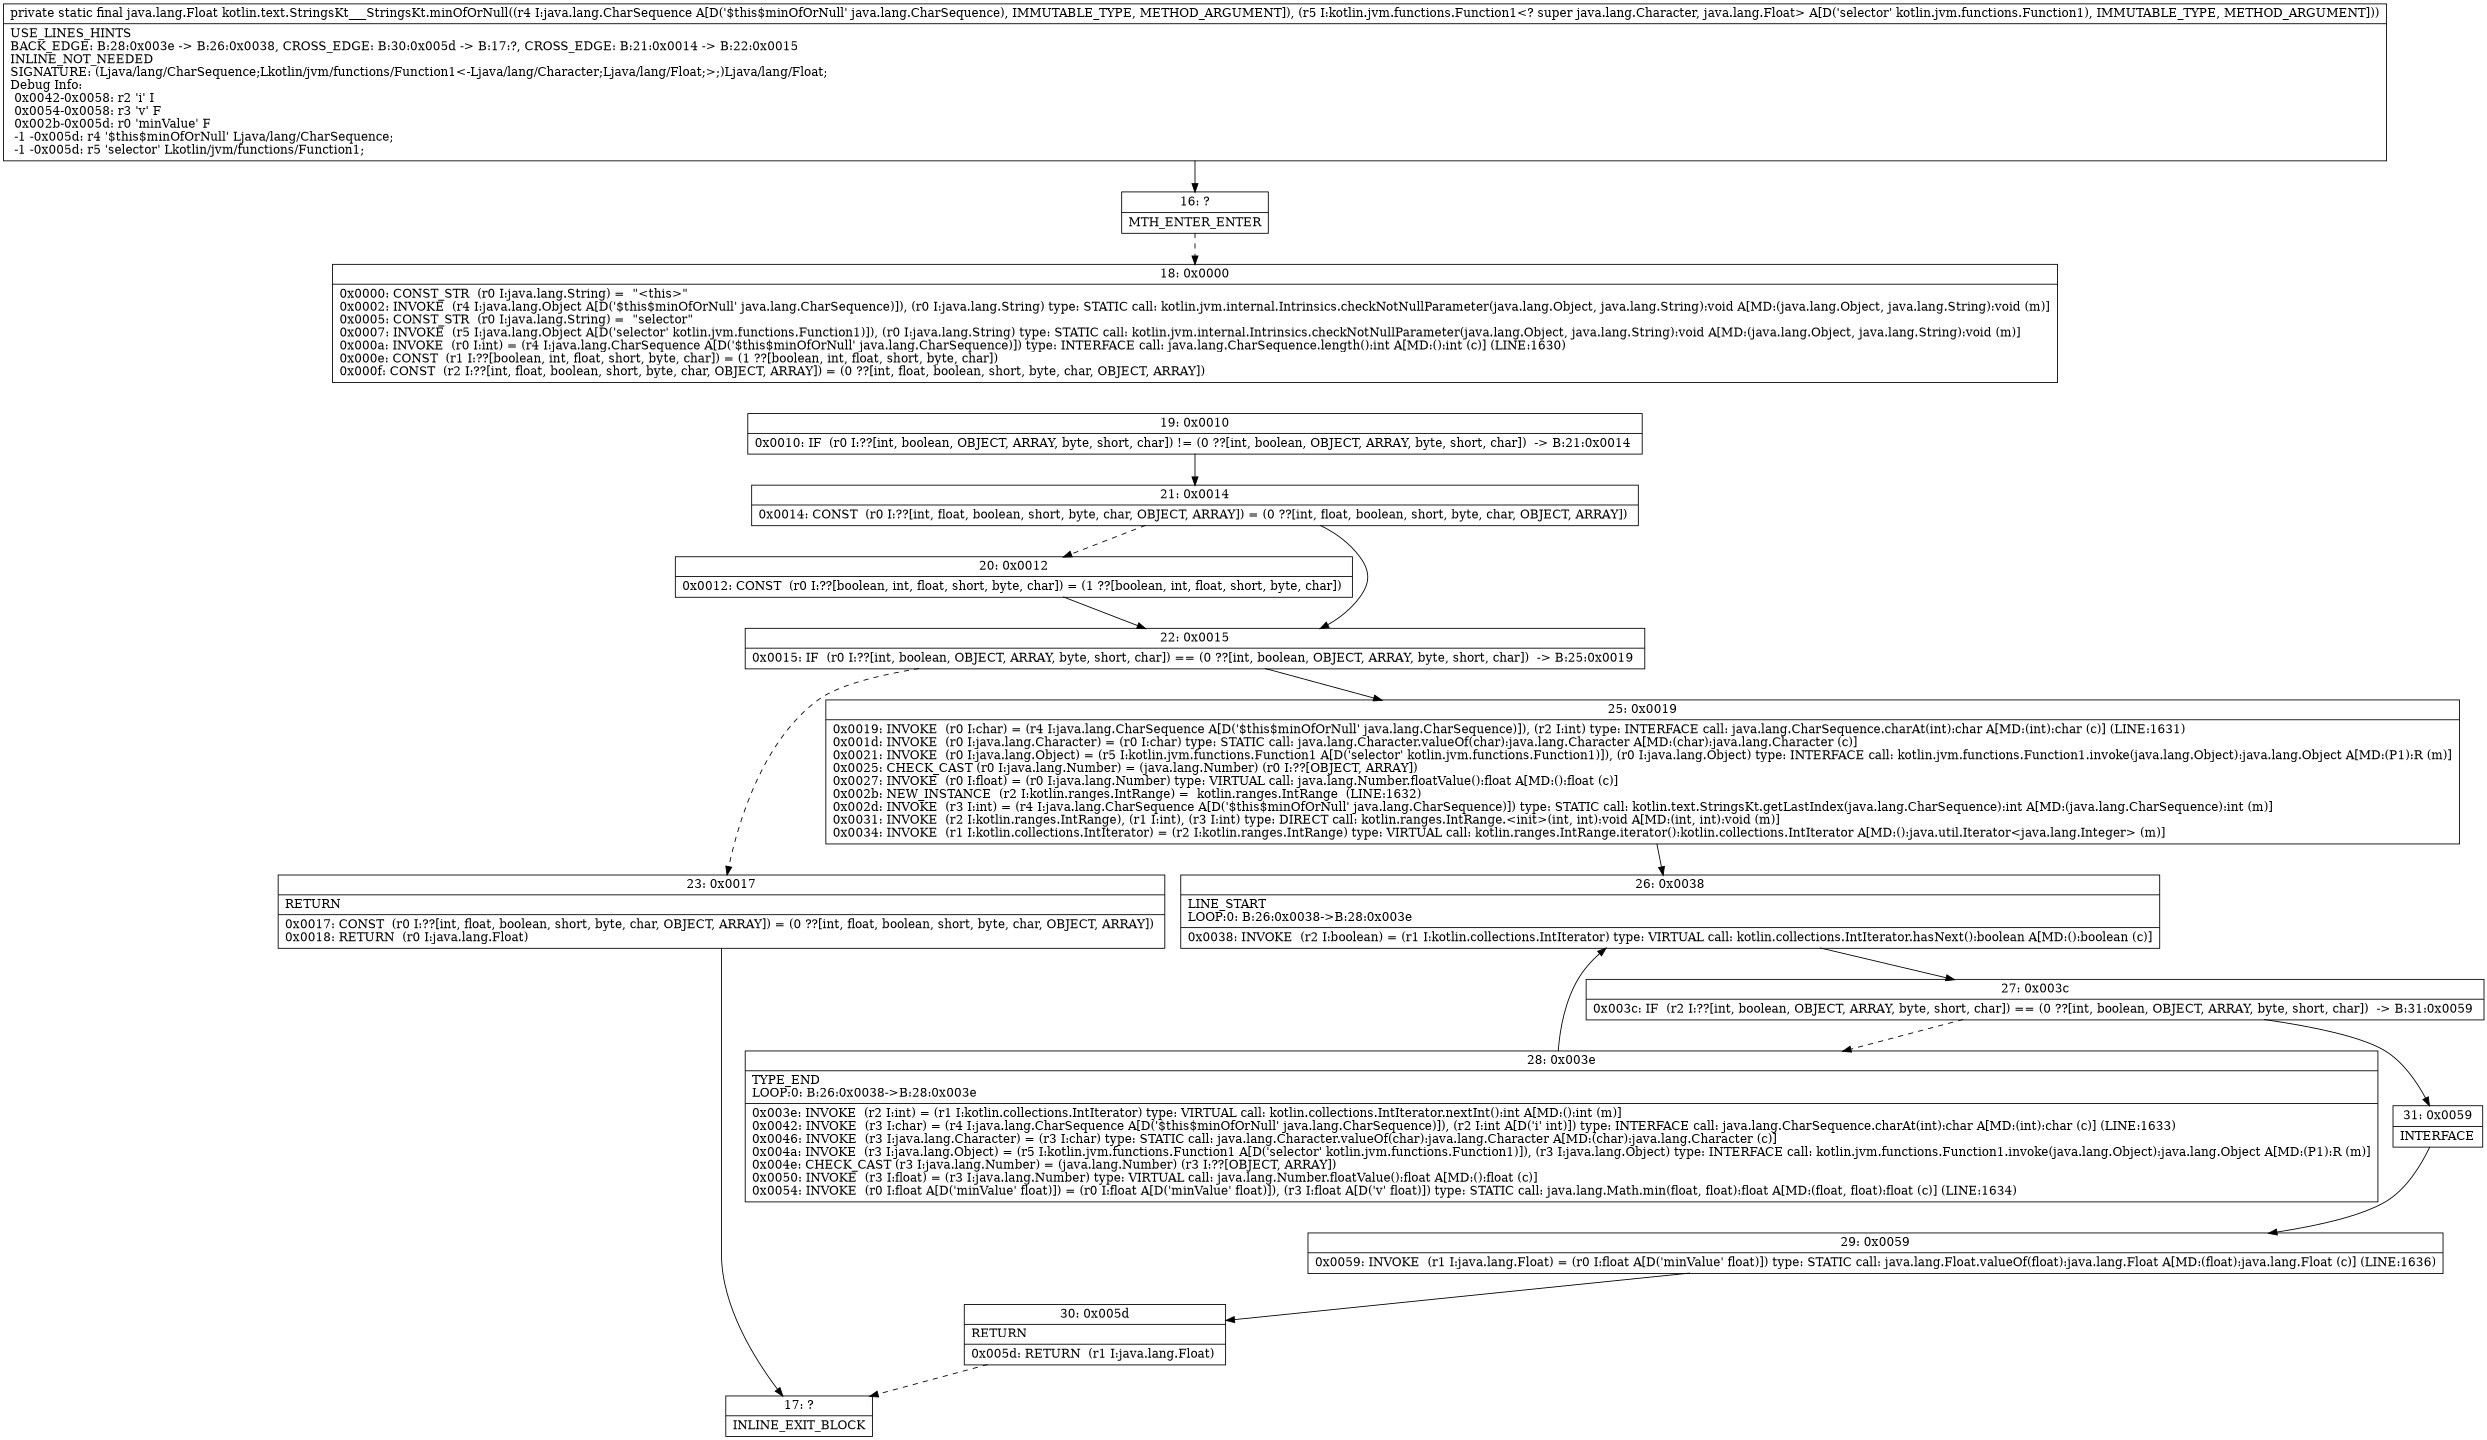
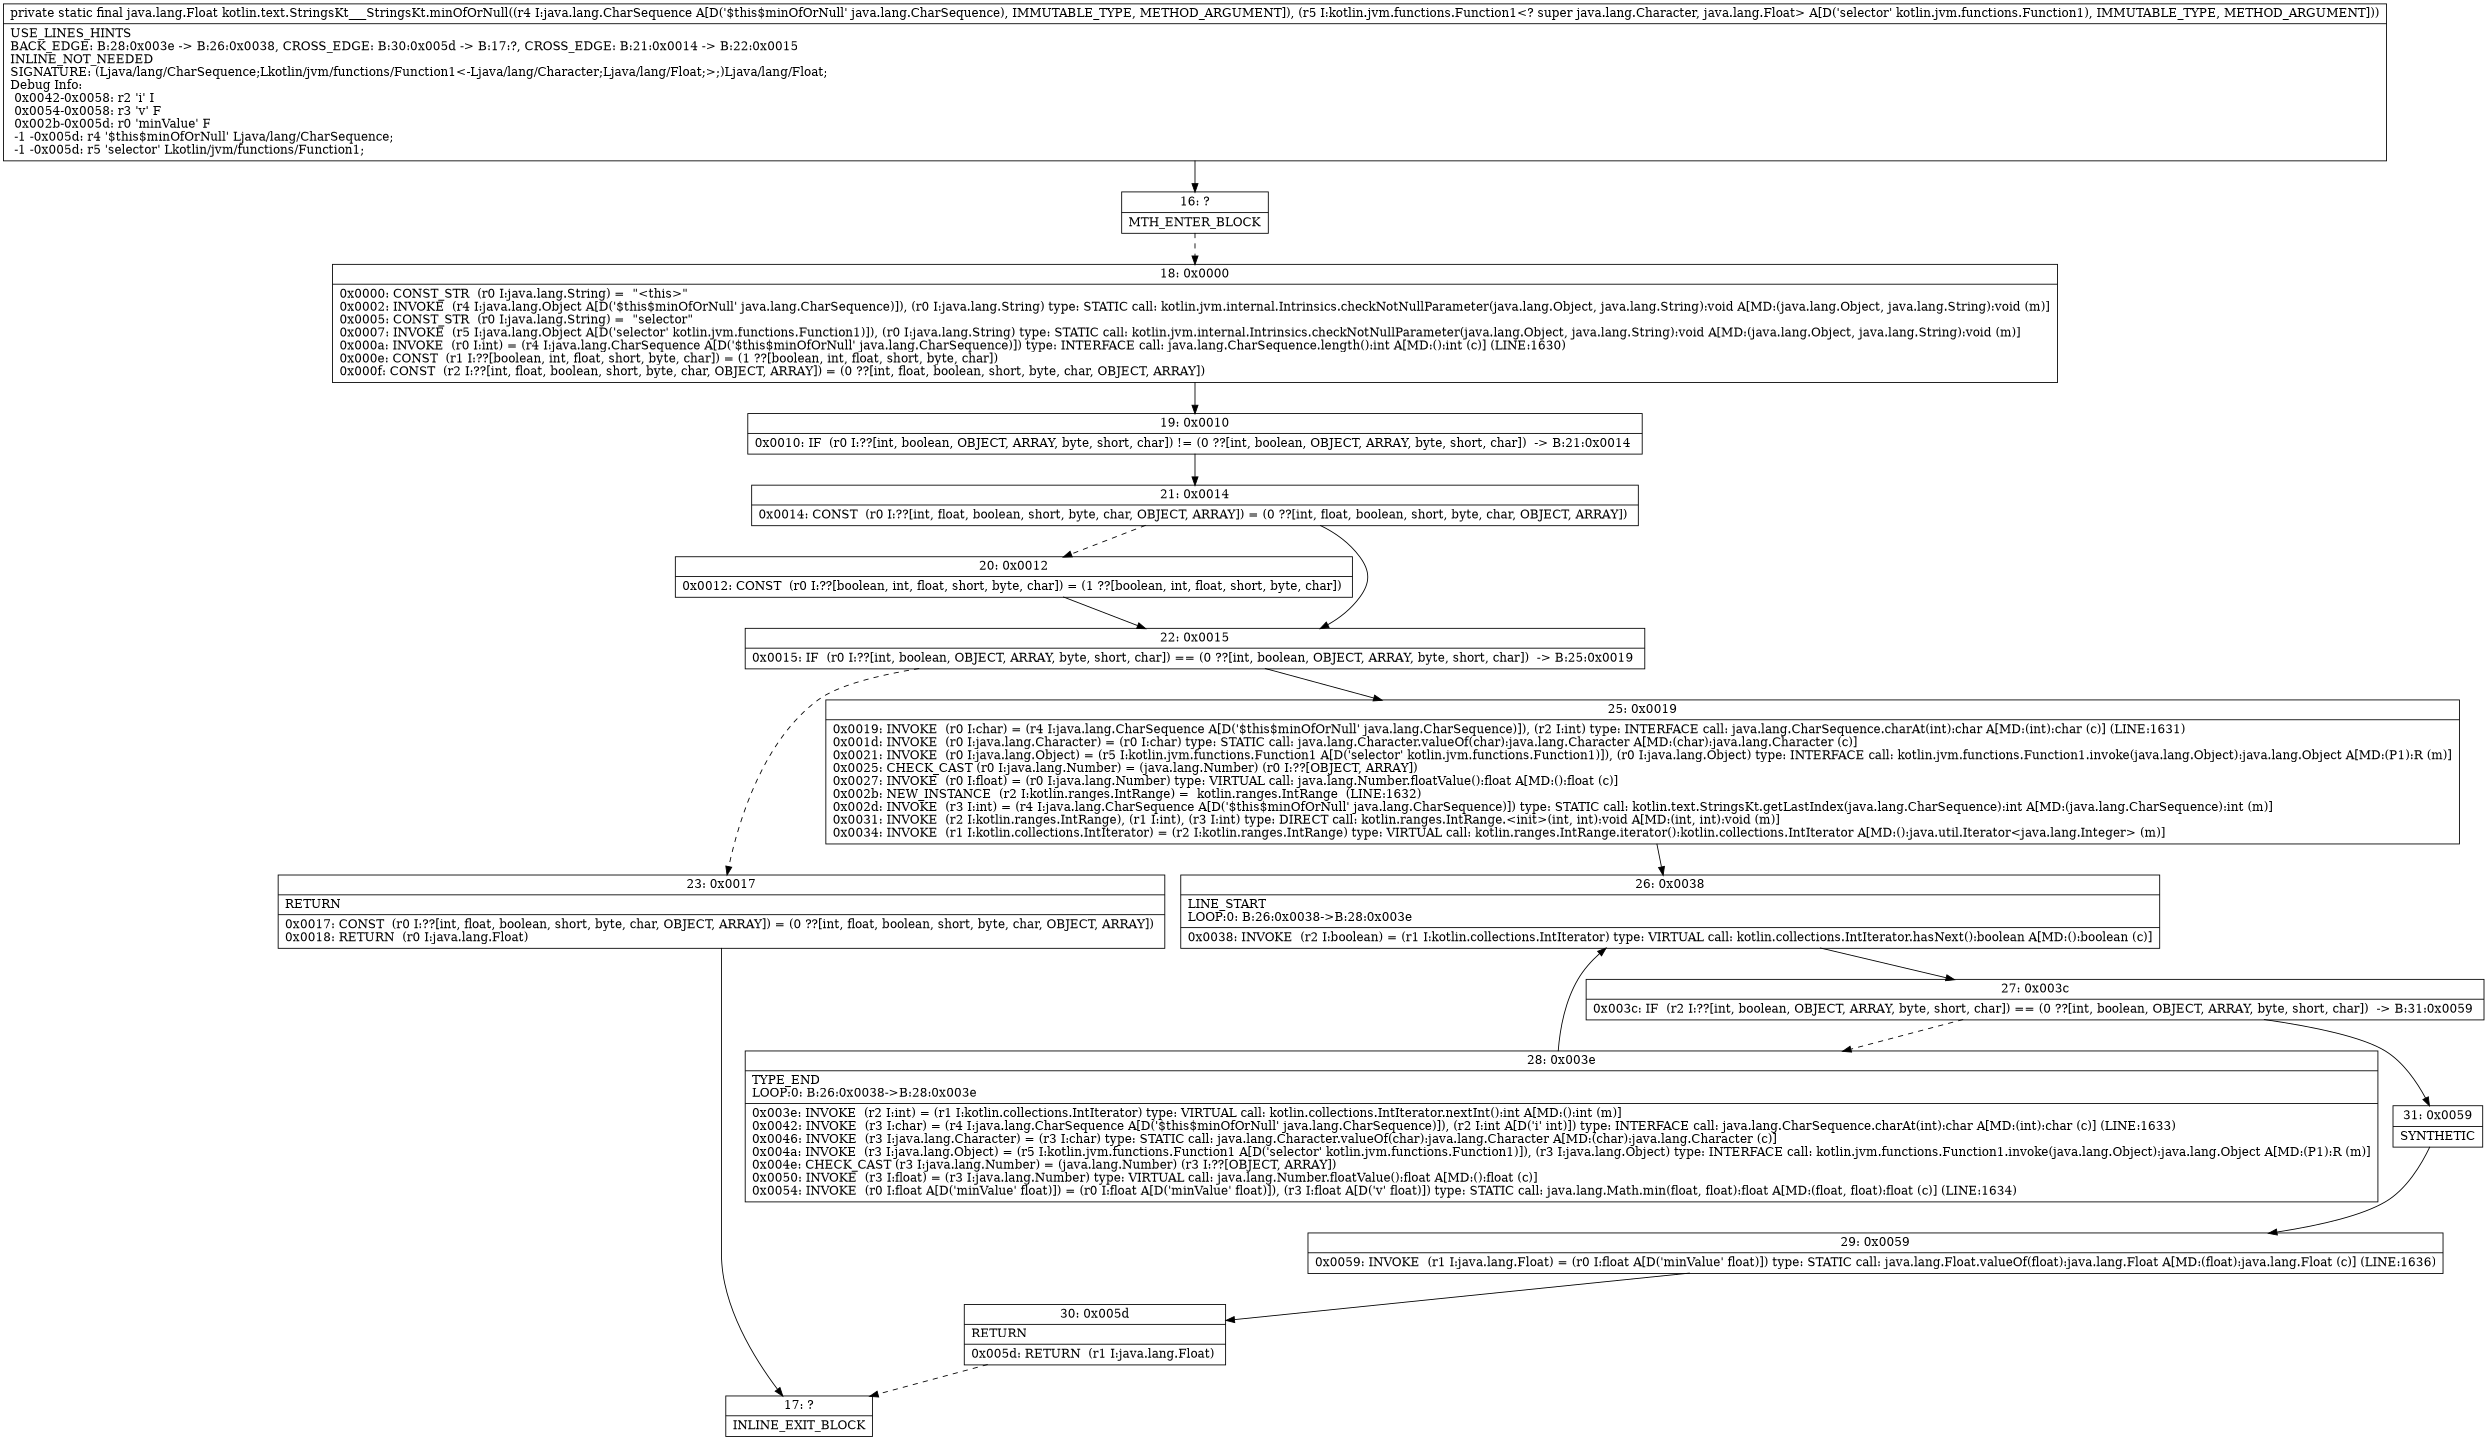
(1195, 223) -> (1195, 223)
none -> (1195, 394)
(2437, 1136) -> (2438, 1136)
